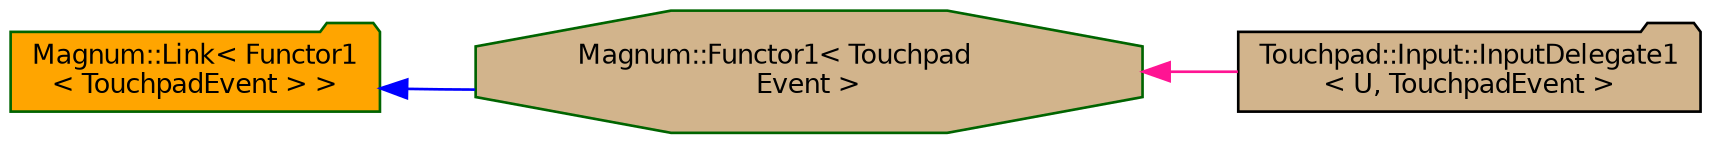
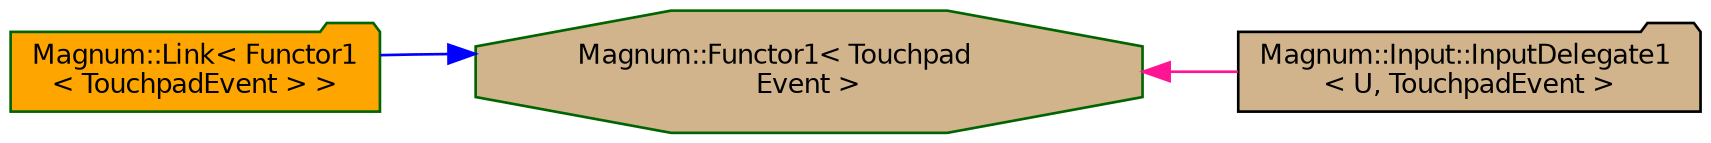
(1469, 72) -> (1469, 72)
(441, 89) -> (414, 54)
